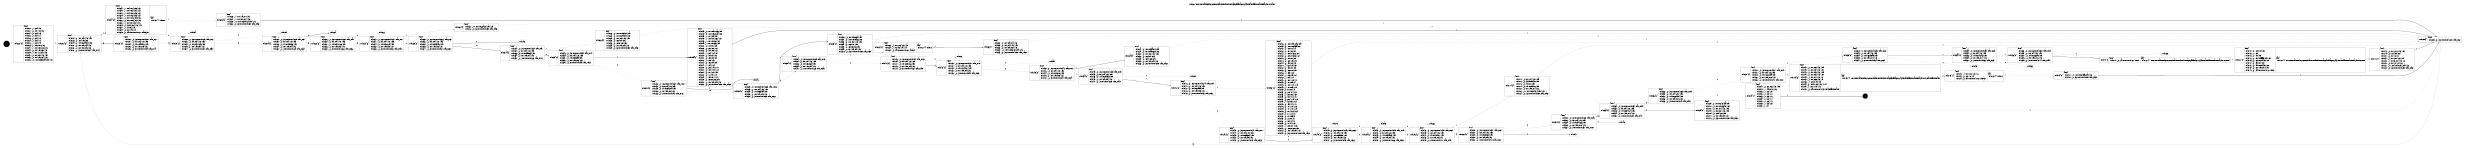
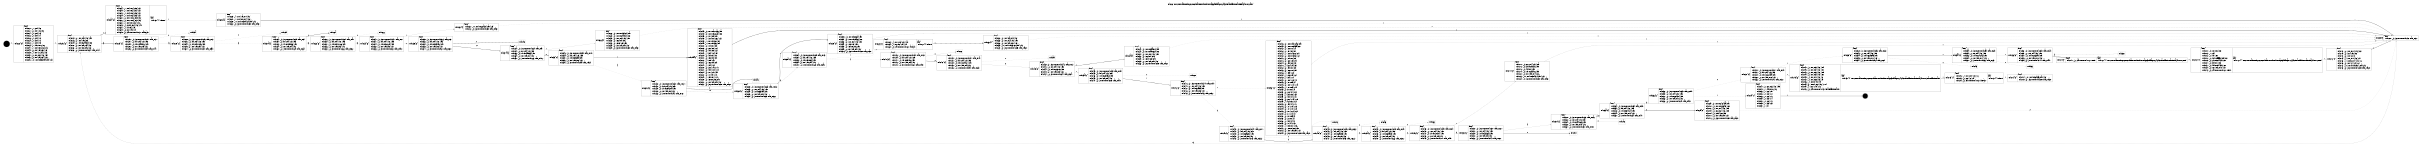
(2276, 76) -> none
